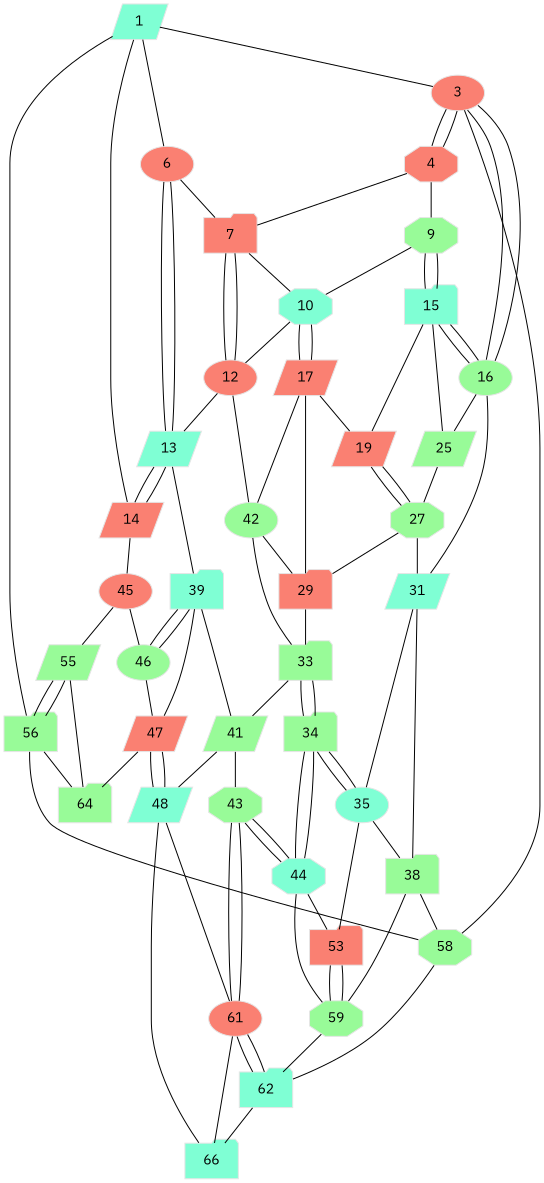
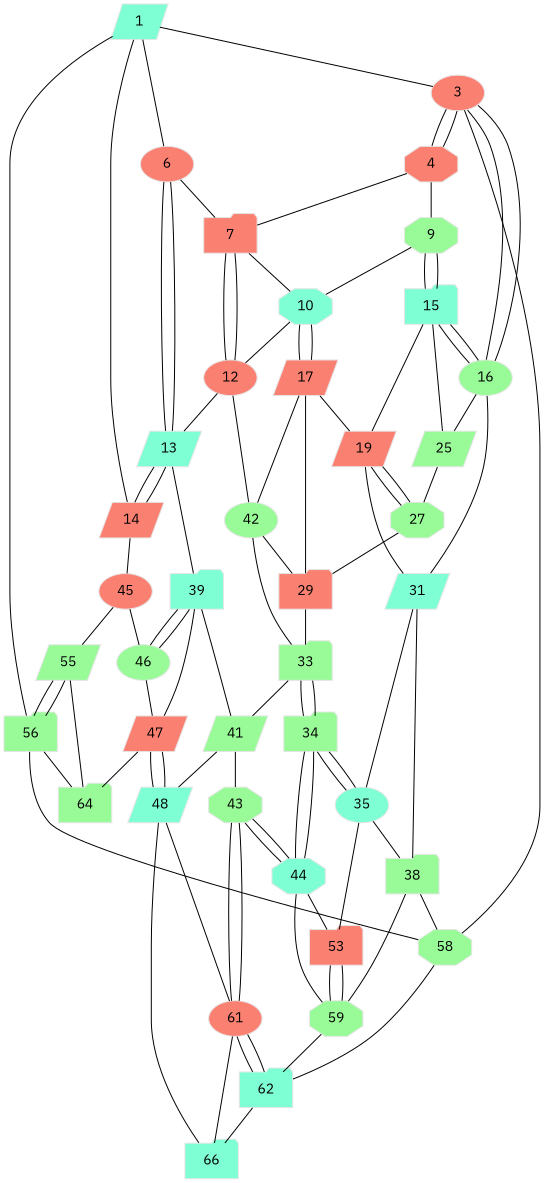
(417, 556) -> (376, 523)
